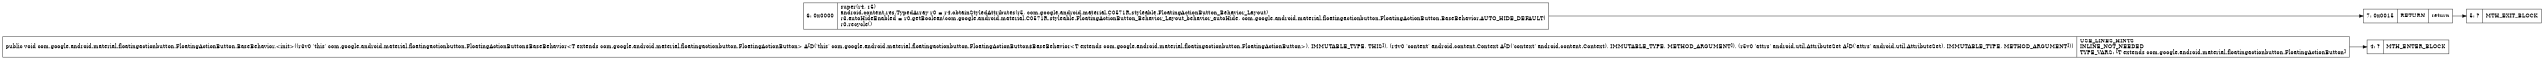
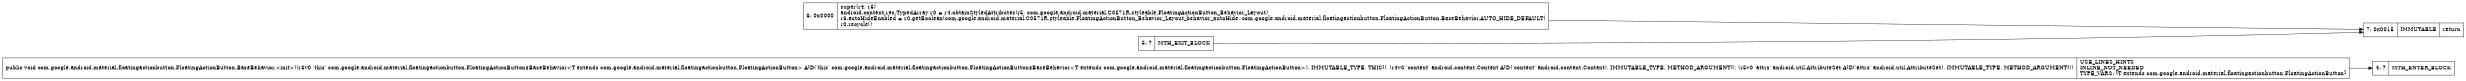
(2413, 16) -> (2419, 30)
(2458, 16) -> (1787, 42)
